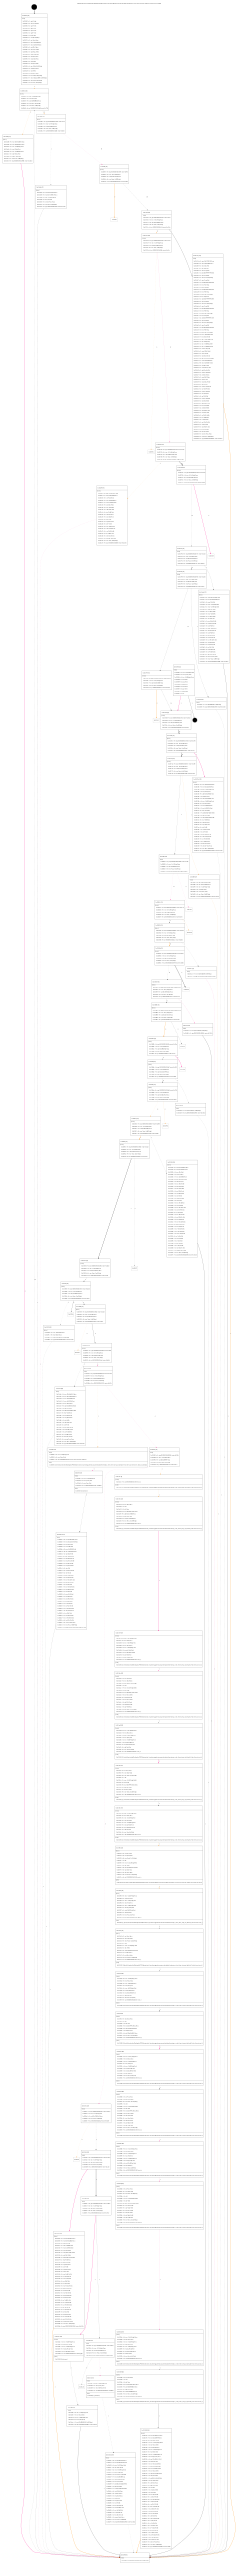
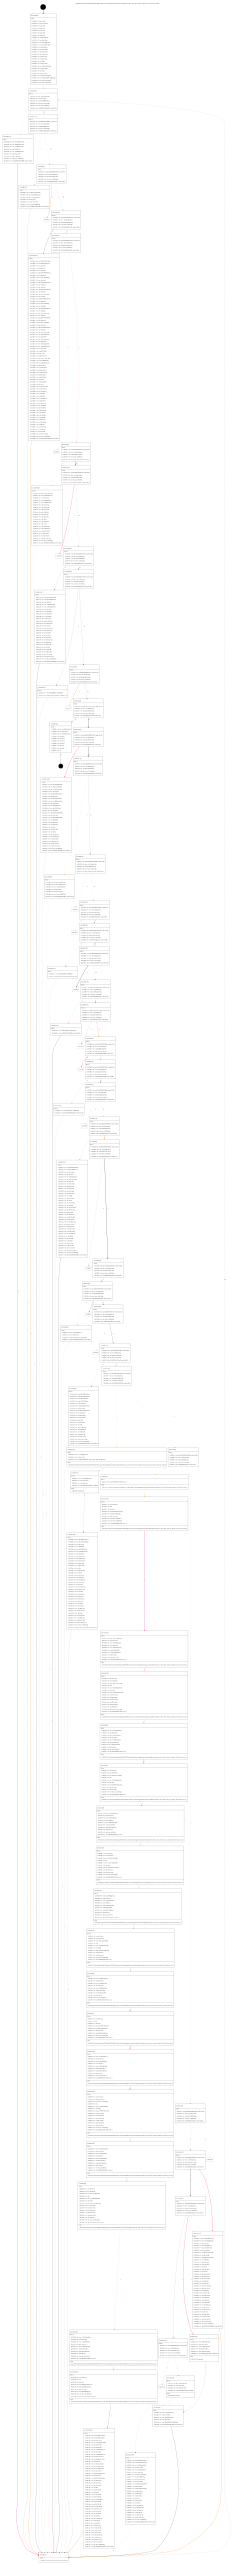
(179, 703) -> (74, 720)
